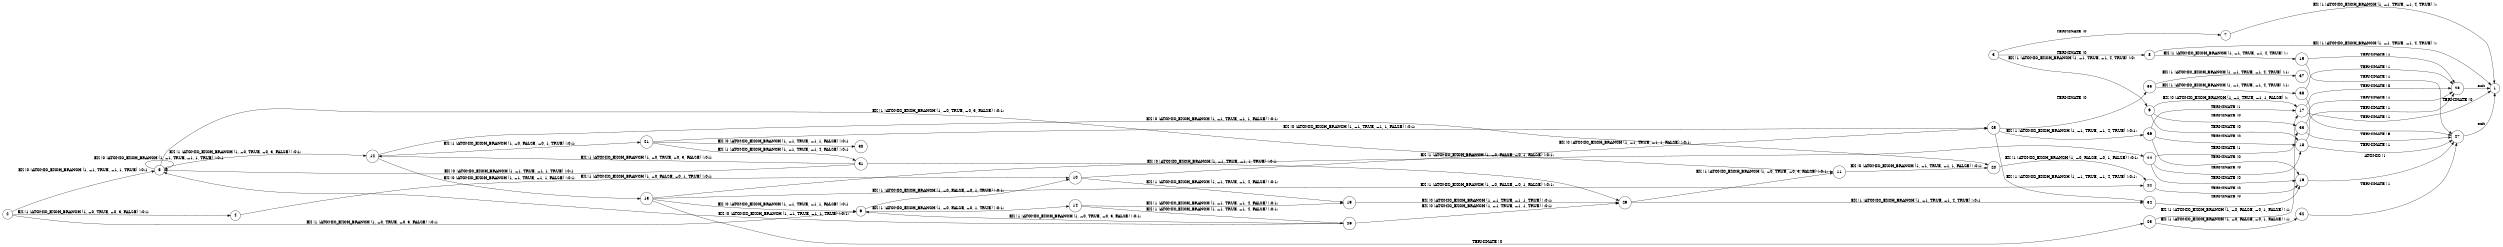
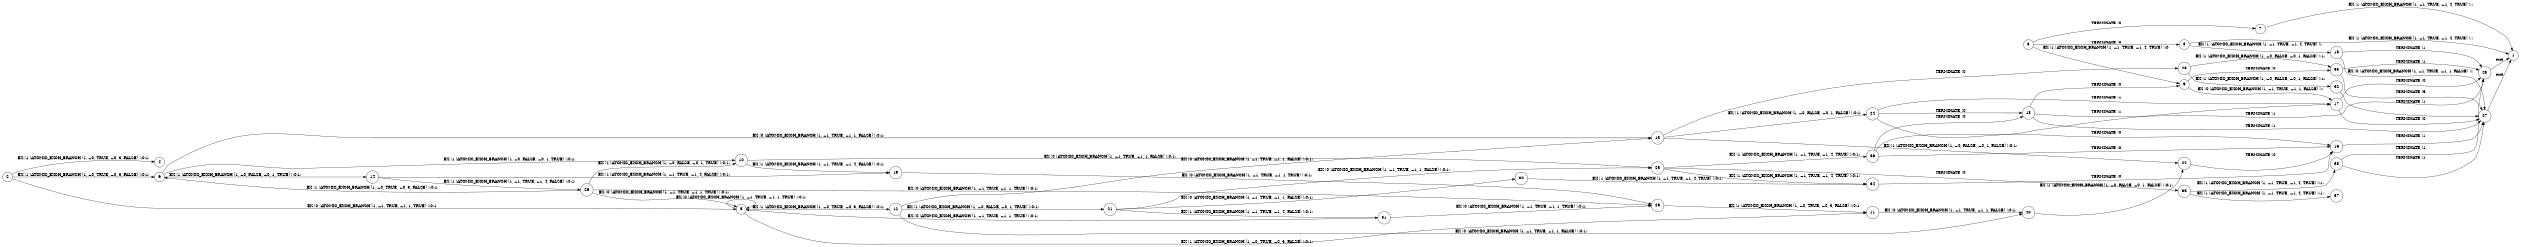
(2375, 77) -> (2411, 72)
(2400, 120) -> (2405, 125)
(2220, 132) -> (2099, 88)
(2375, 156) -> (2411, 136)
(618, 160) -> none
(652, 179) -> (658, 167)
(1886, 203) -> (1696, 183)
(753, 209) -> (900, 138)
